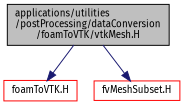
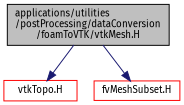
(40, 91) -> (40, 91)
